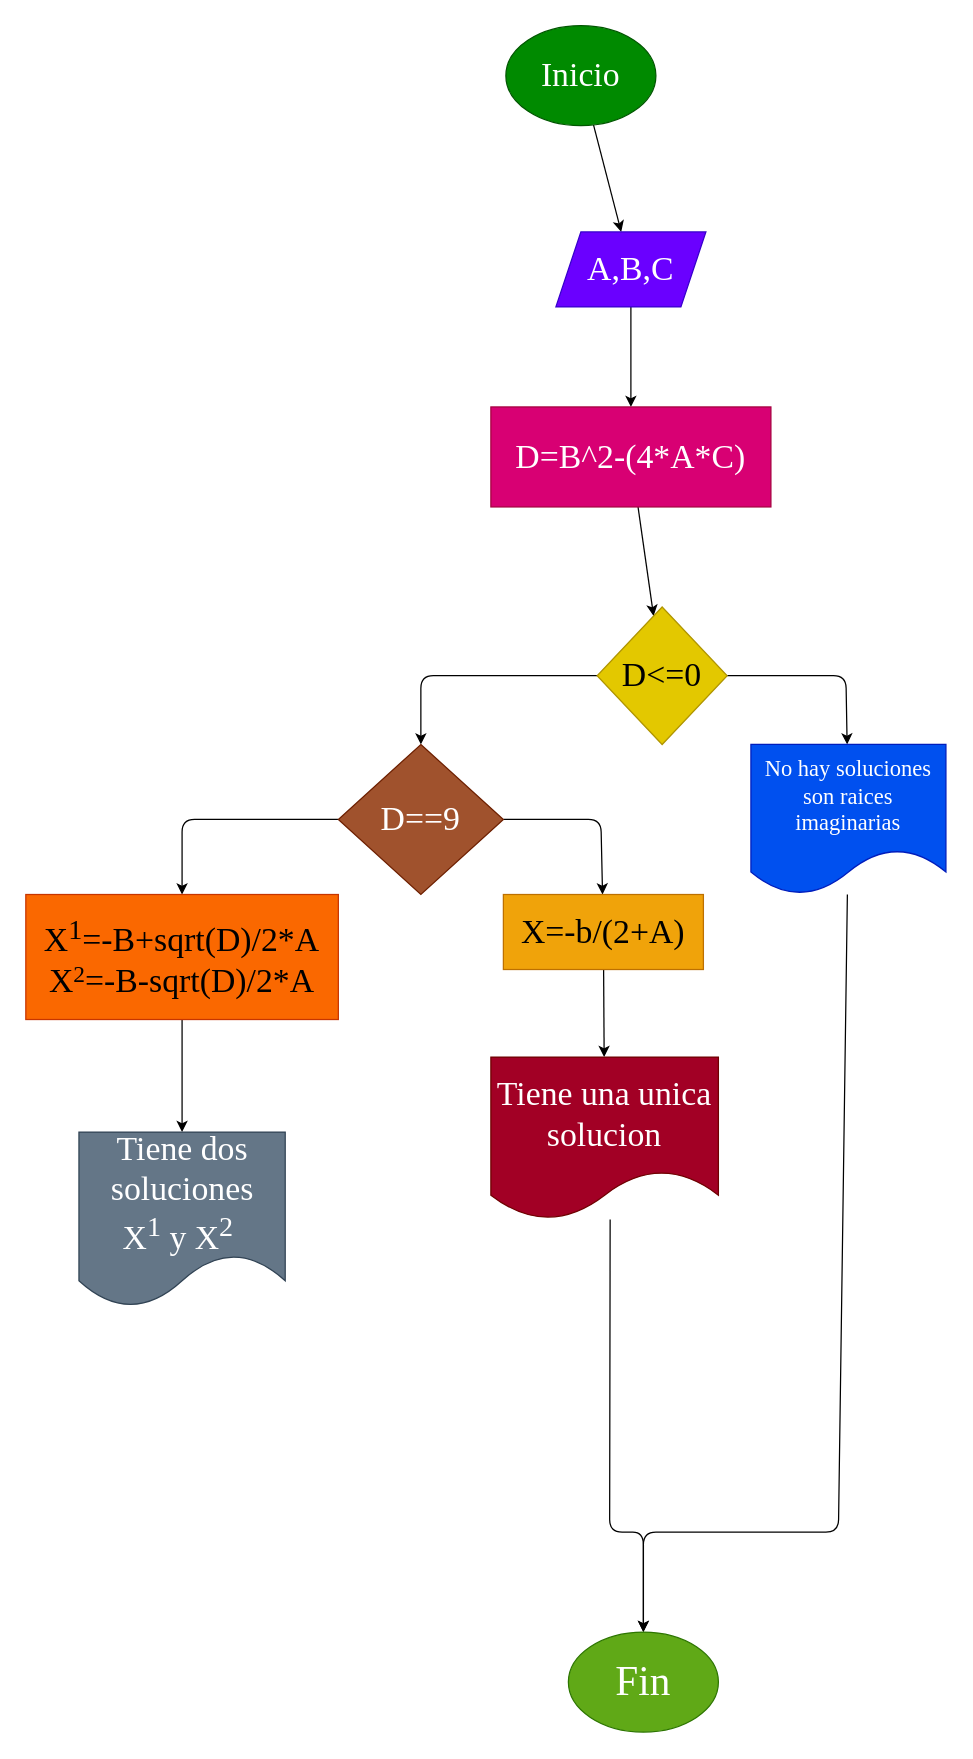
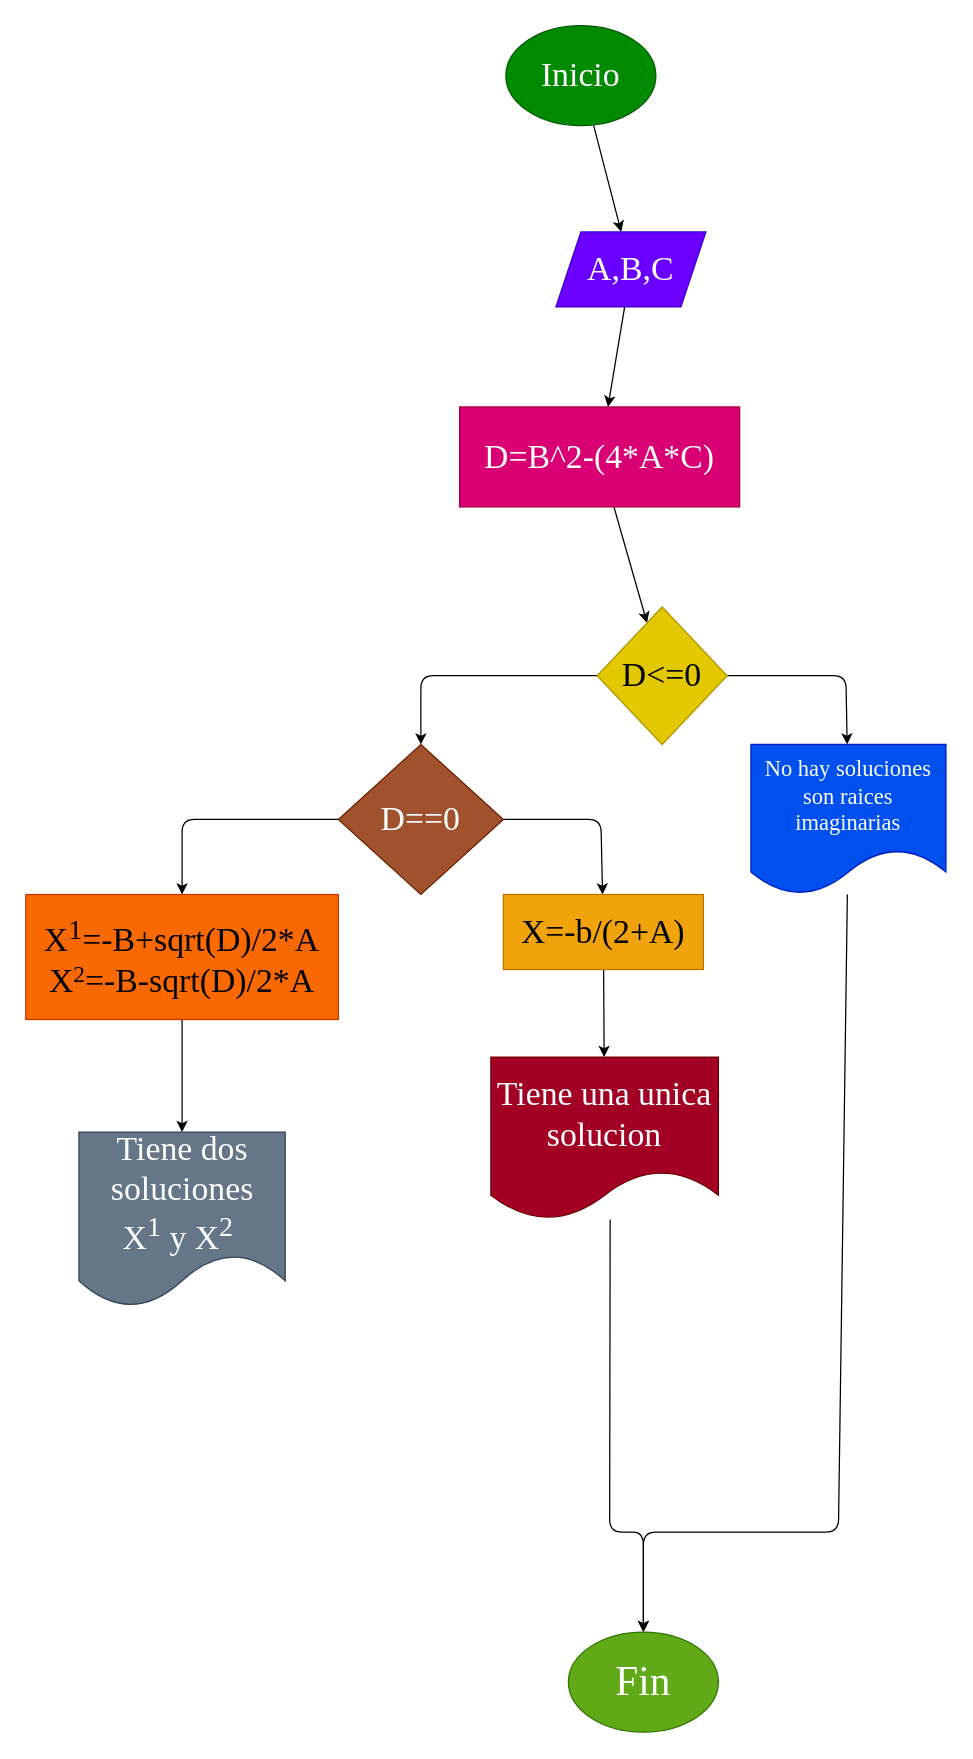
(631, 457) -> (599, 457)
(421, 819) -> (421, 819)
